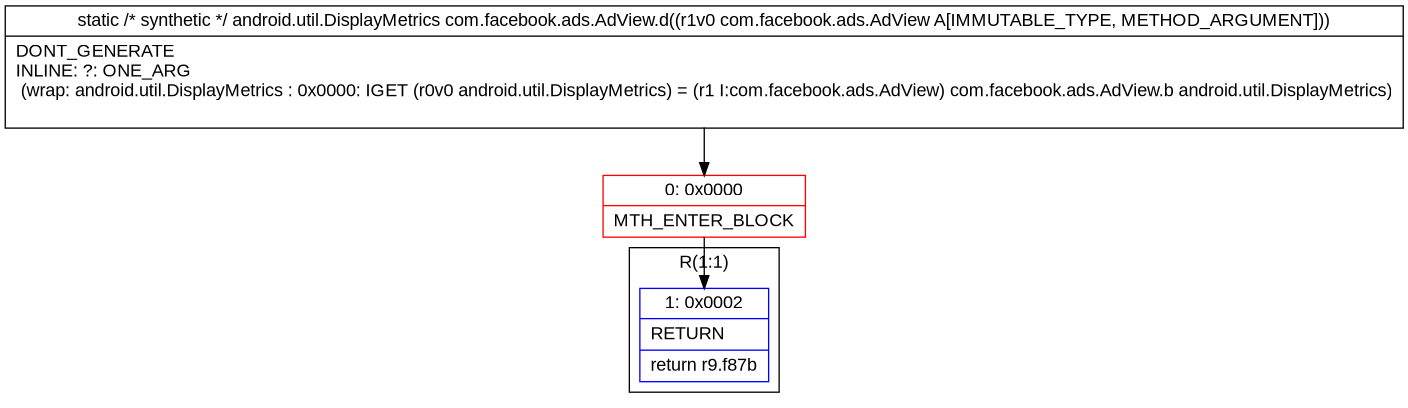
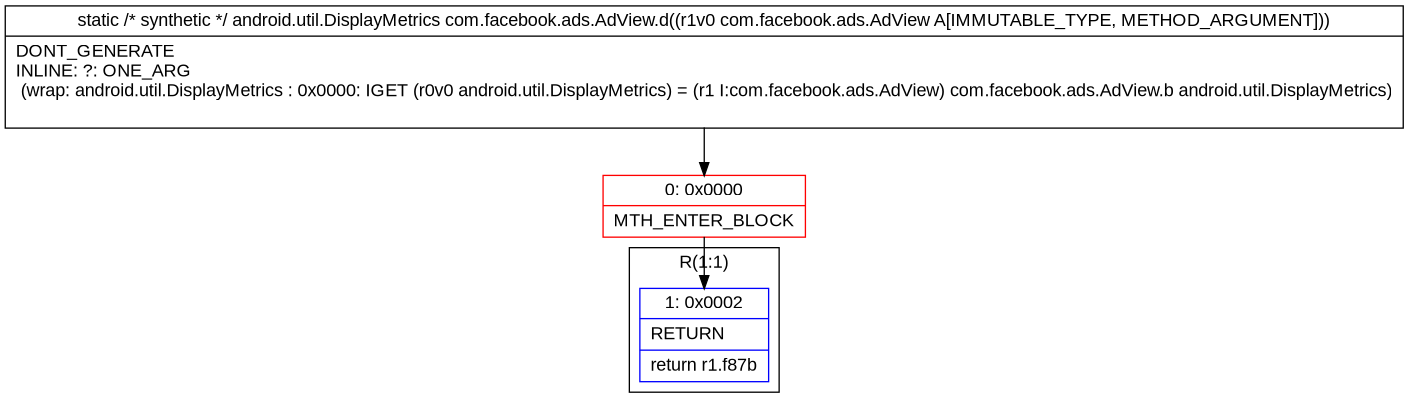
(704, 365) -> (704, 365)
